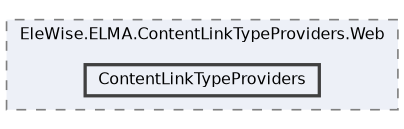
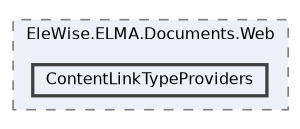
(202, 35) -> (151, 35)
